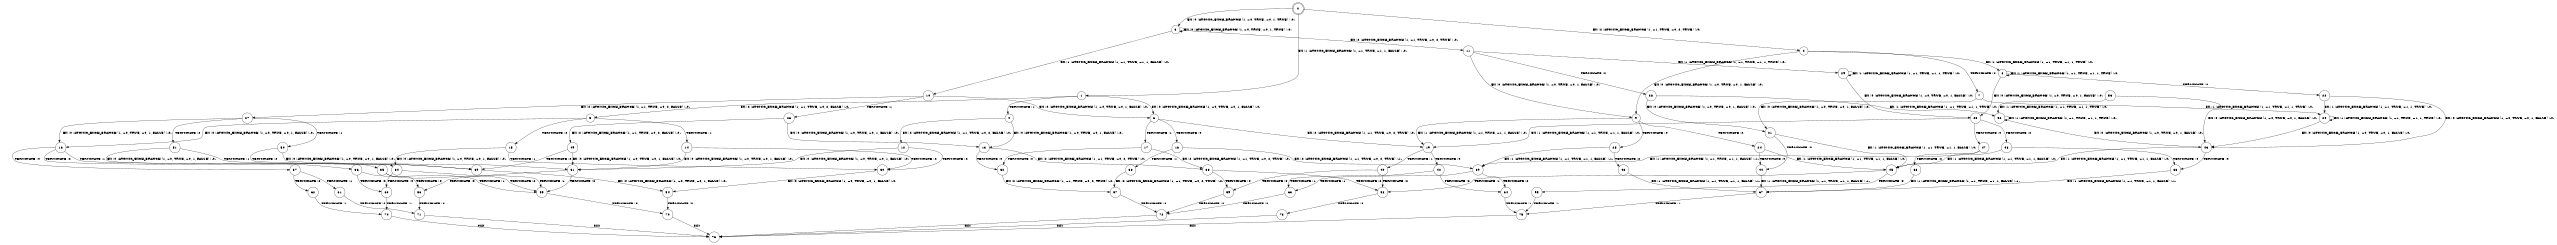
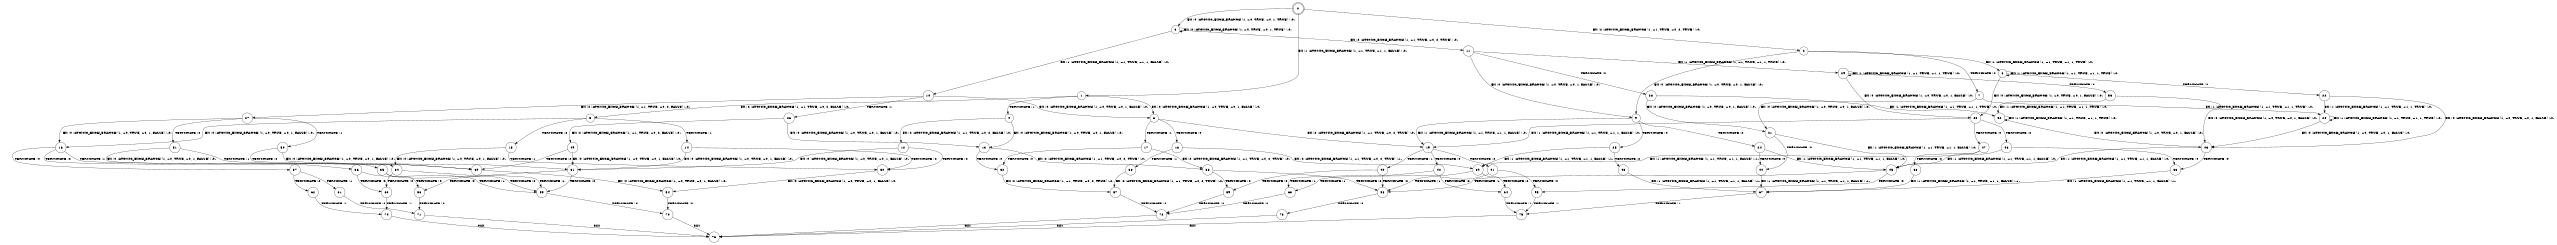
none -> (1977, 80)
none -> (1493, 170)
